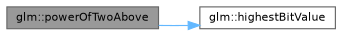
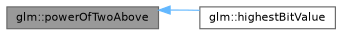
(173, 26) -> (185, 10)
